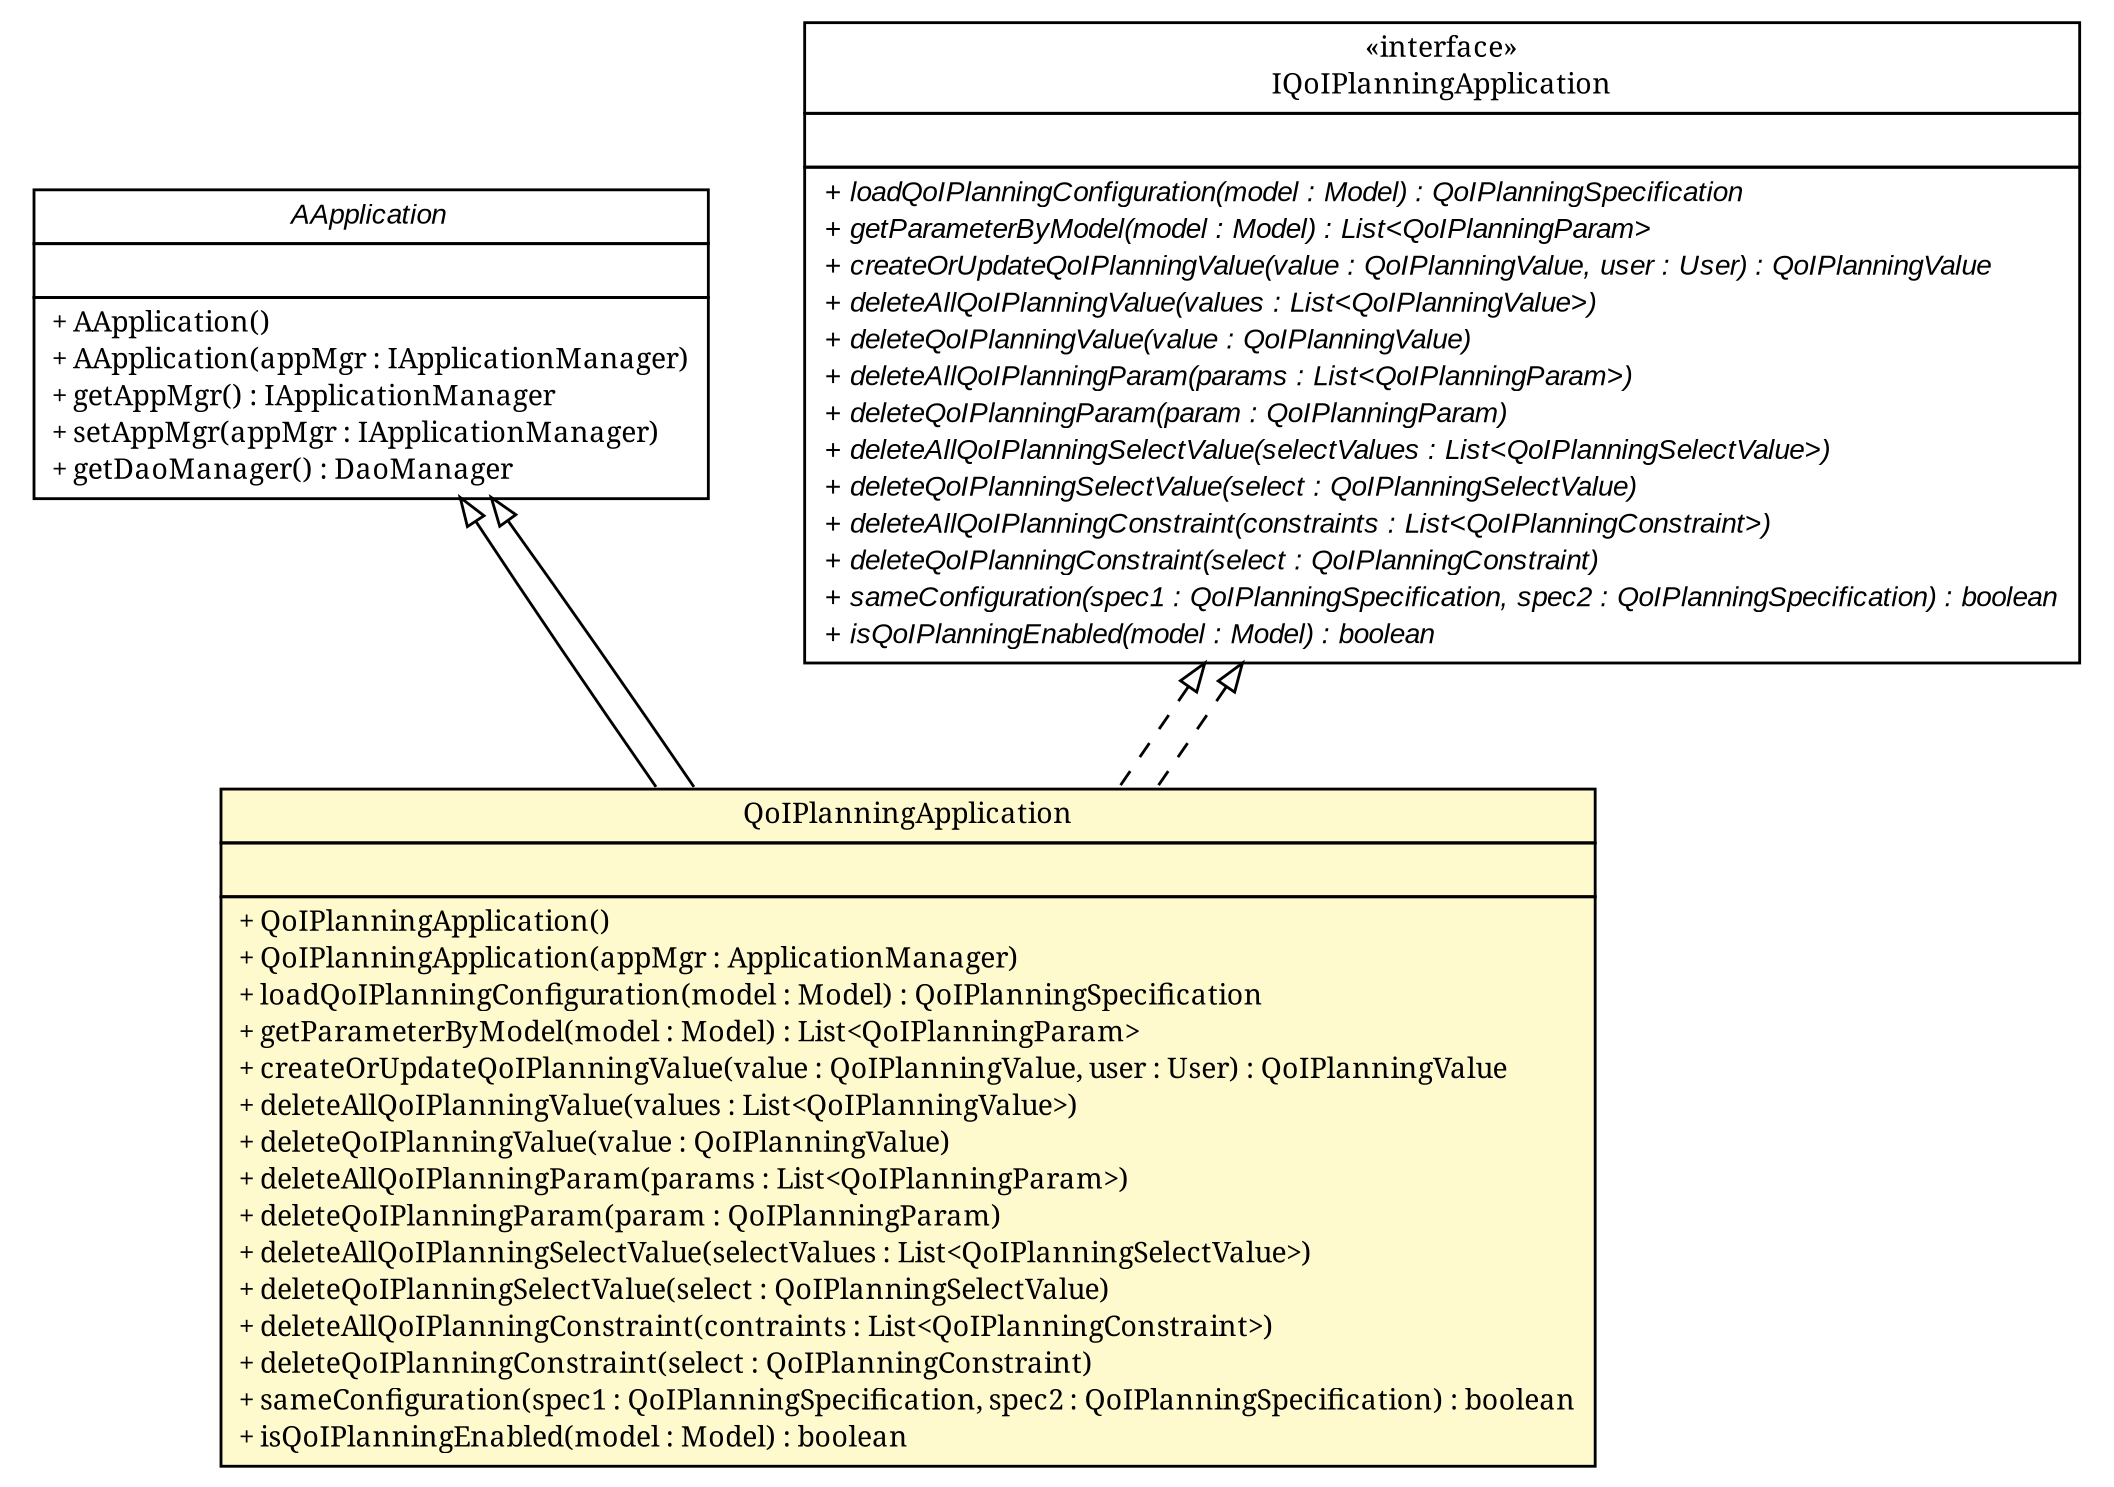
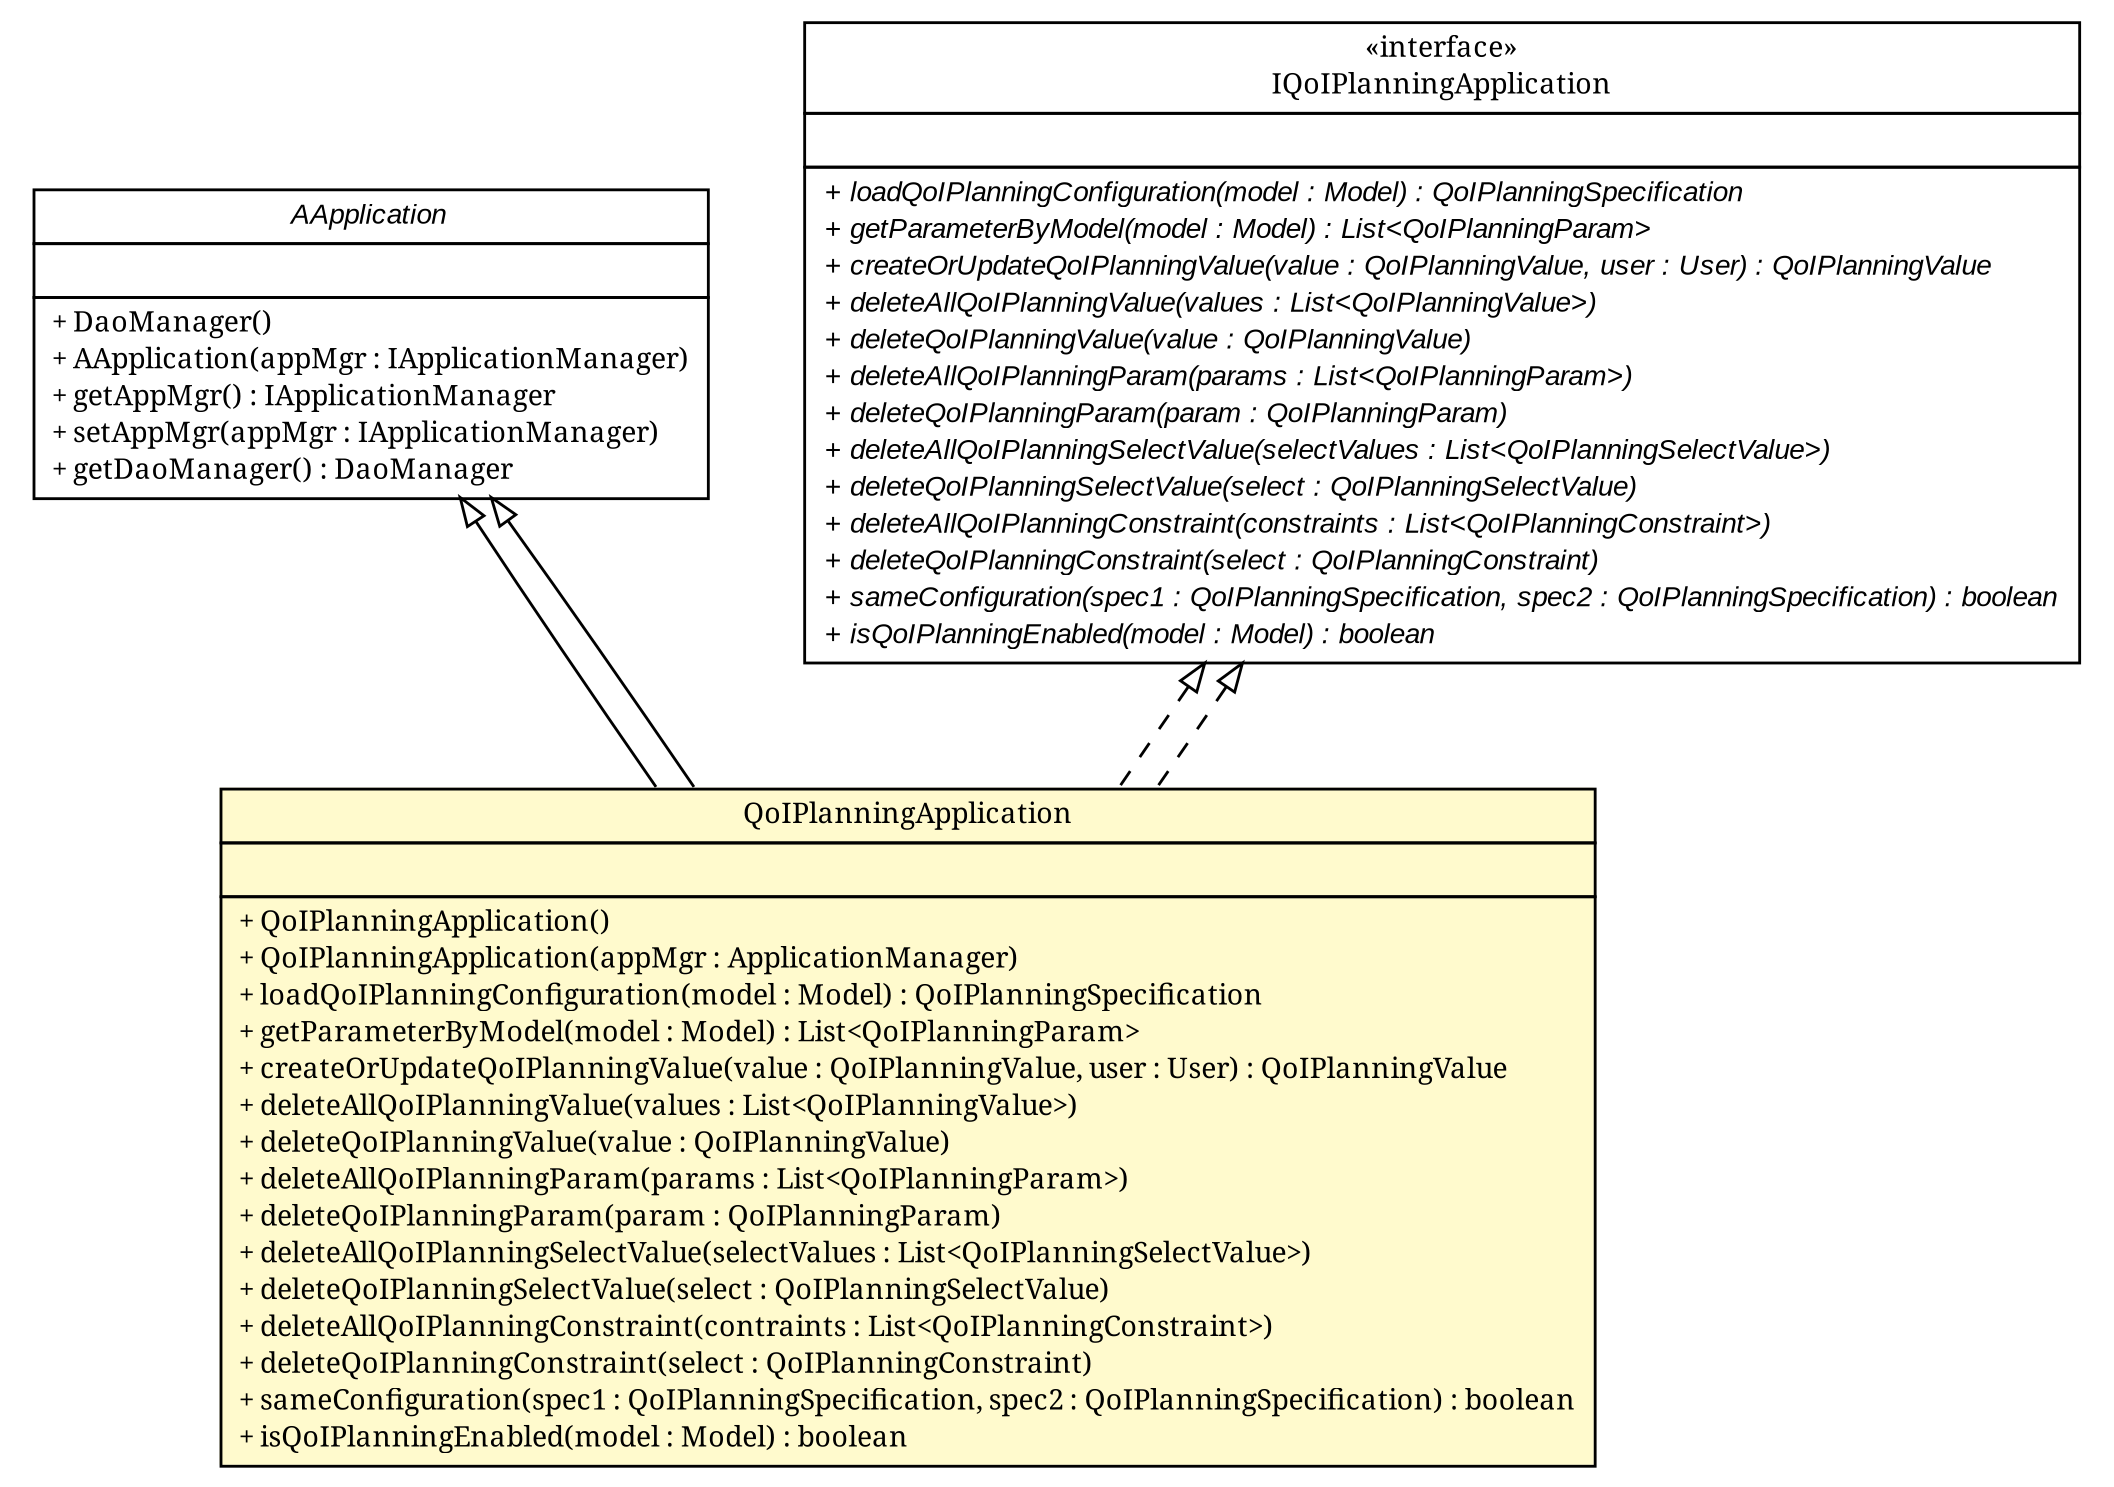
(162, 323) -> (163, 323)
